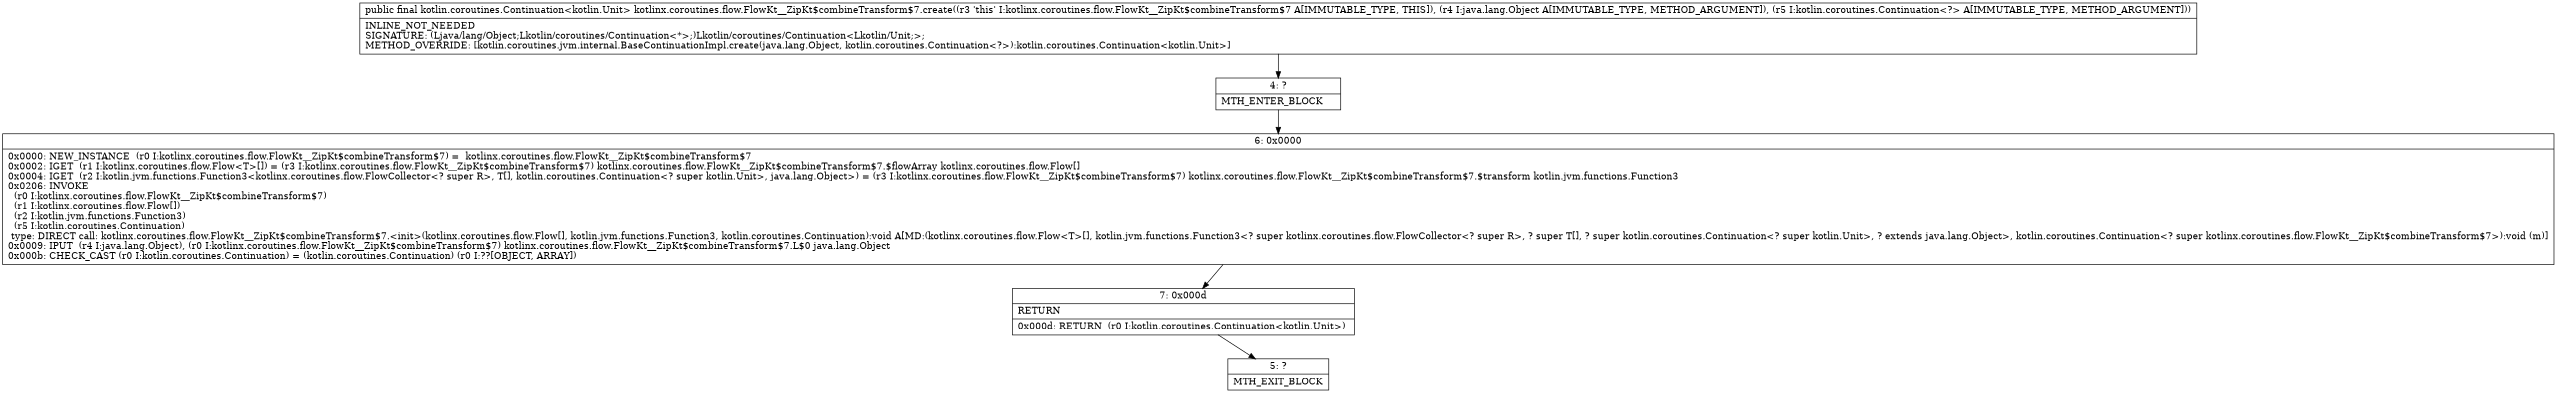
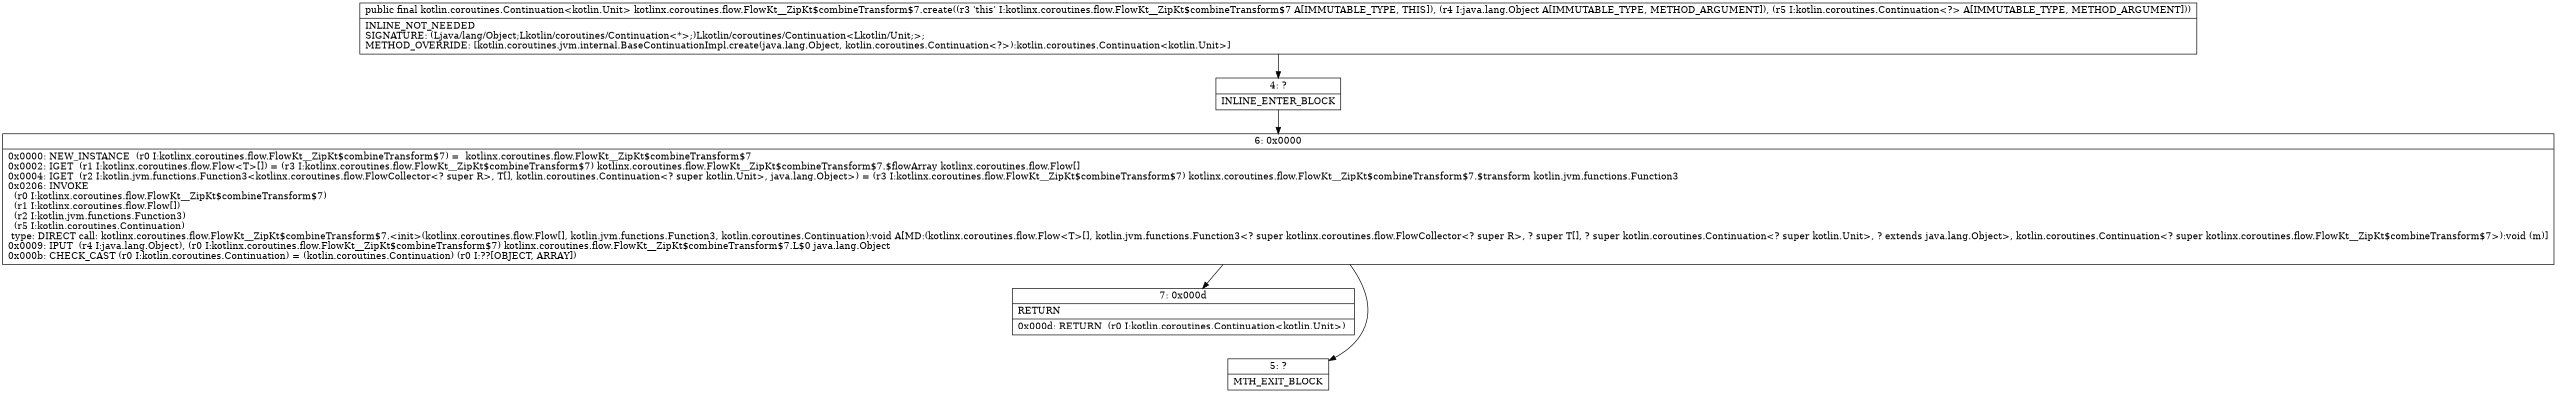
(1272, 102) -> (1278, 102)
(1234, 345) -> (1367, 315)
